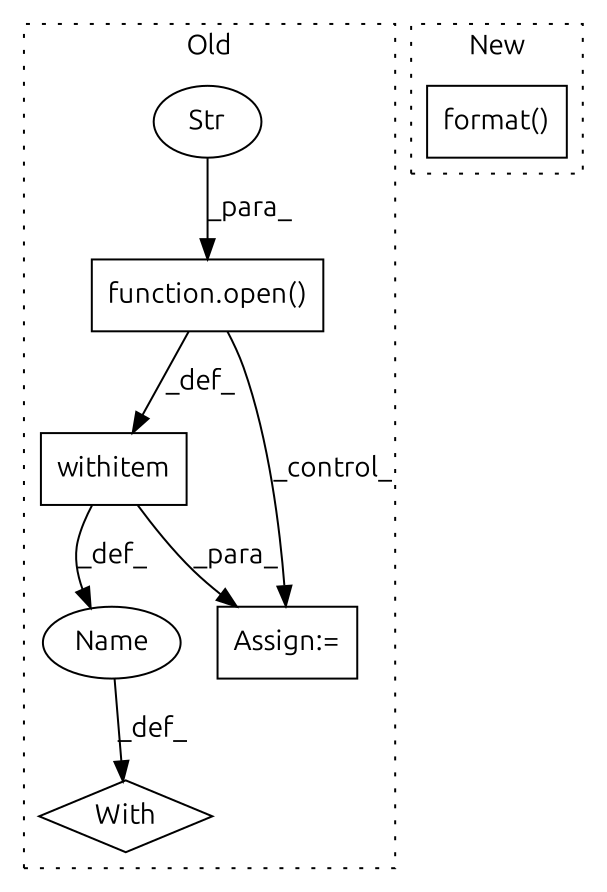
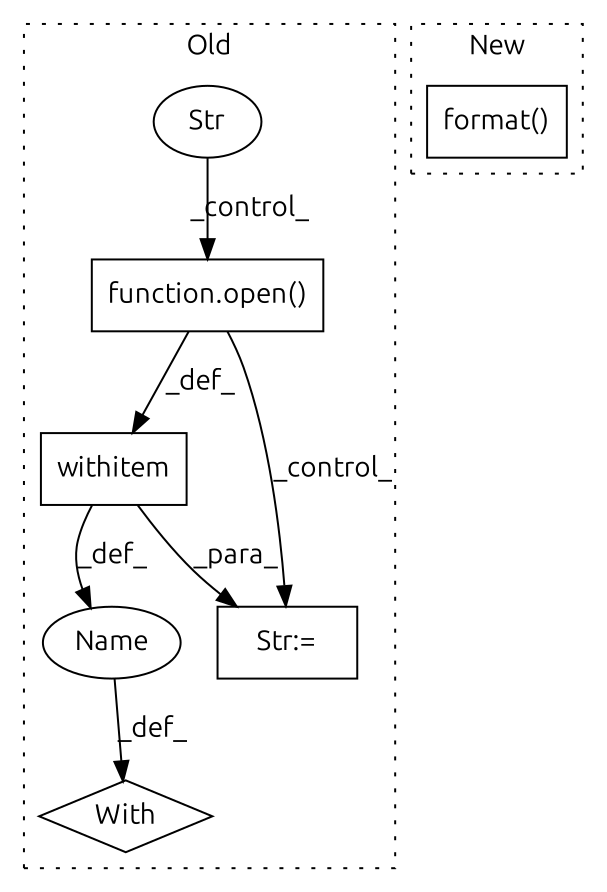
(250, 209) -> (250, 209)
(287, 643) -> (287, 643)
